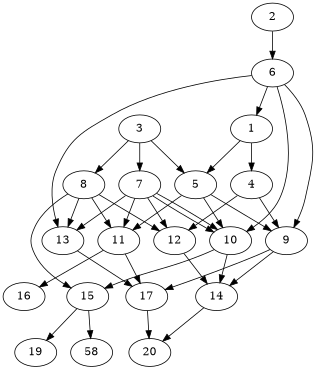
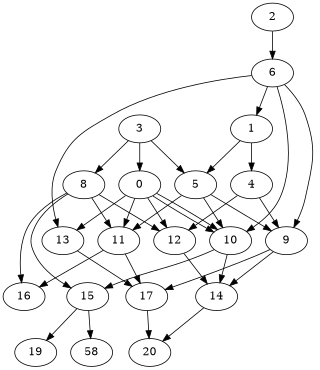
(140, 185) -> (140, 185)
(75, 209) -> (29, 226)
